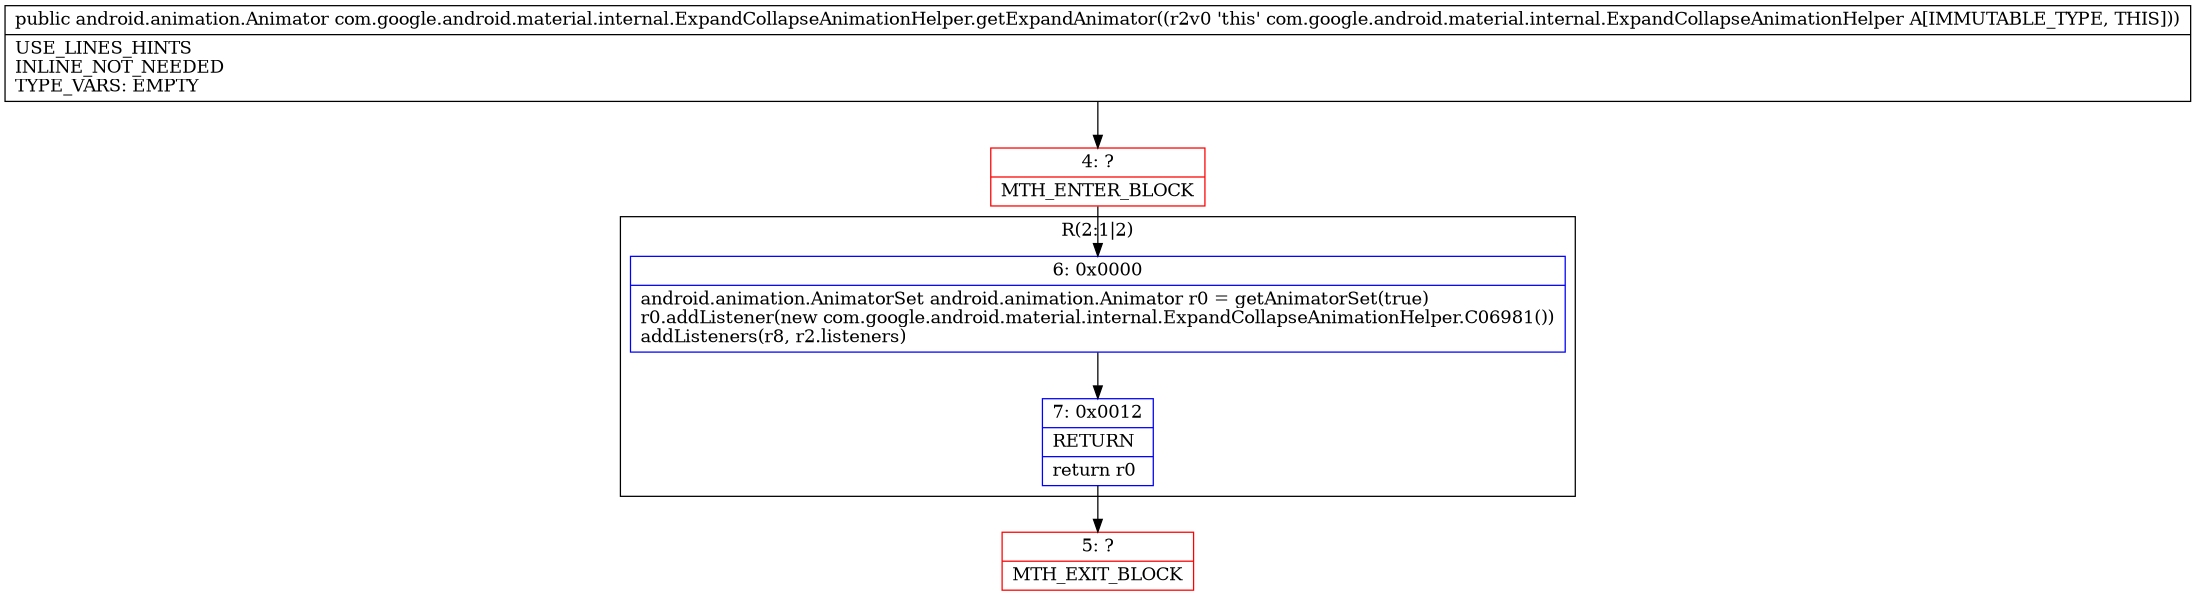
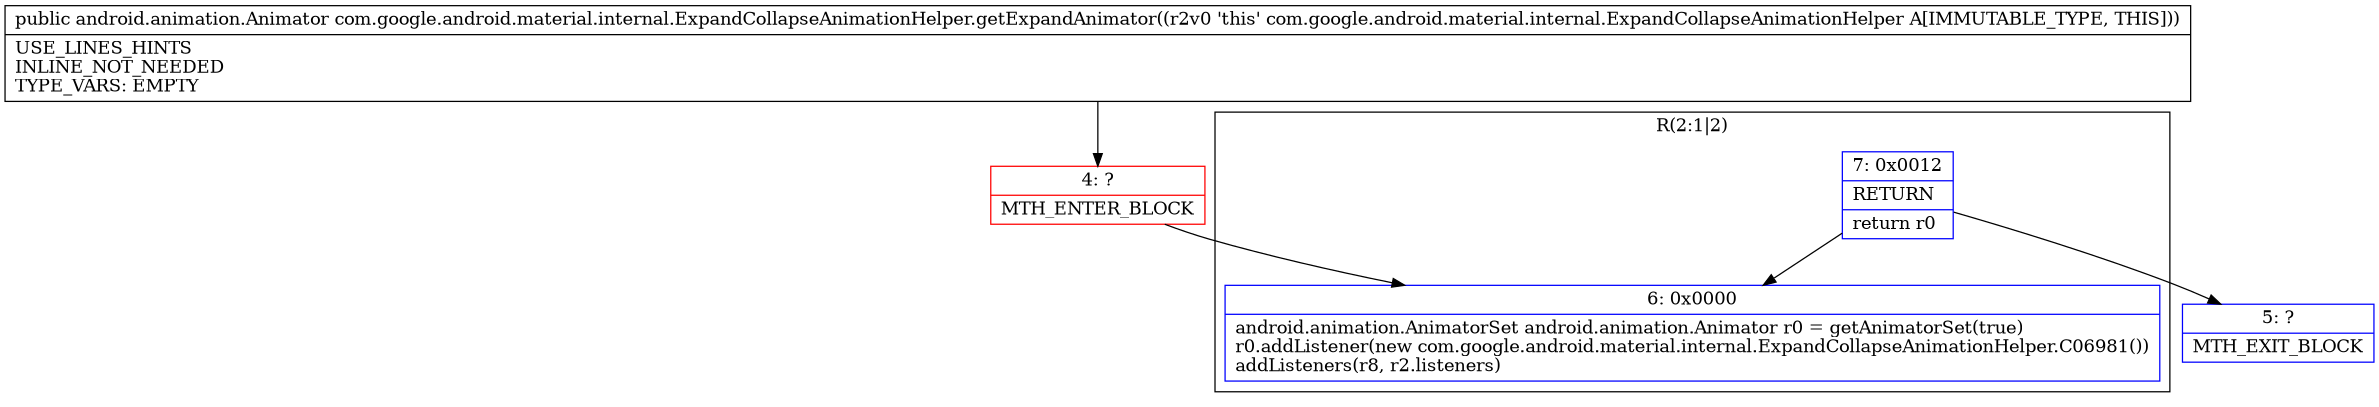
(1098, 369) -> (1808, 256)
(1098, 561) -> (2278, 333)
